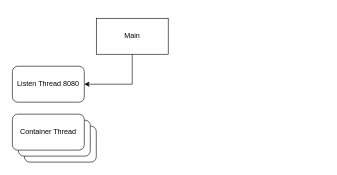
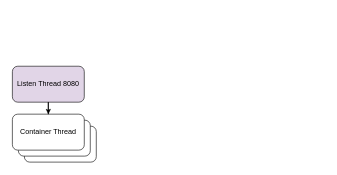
(132, 36) -> none
(132, 55) -> none
(48, 84) -> (48, 84)
none -> (48, 110)
